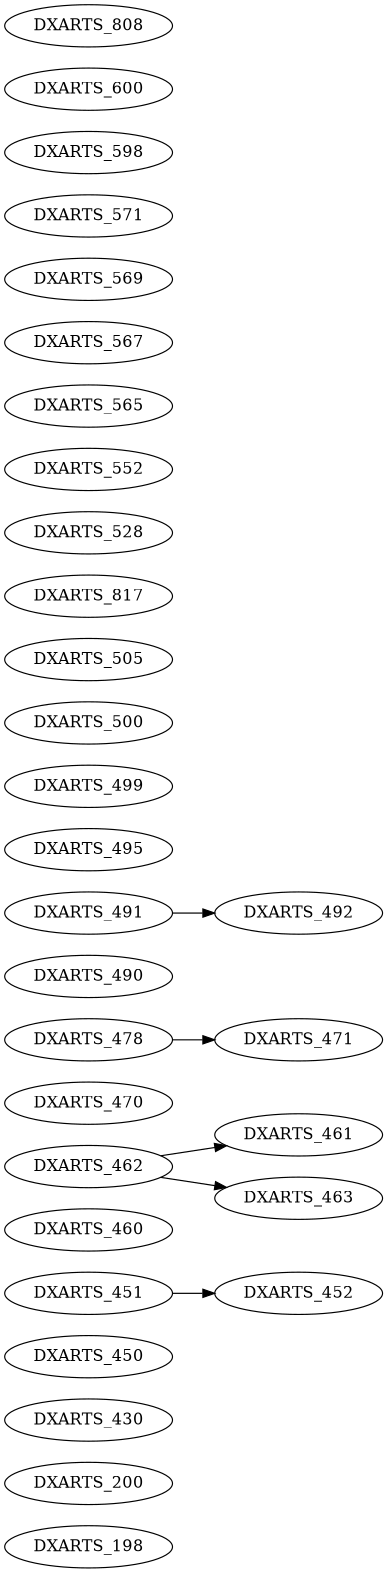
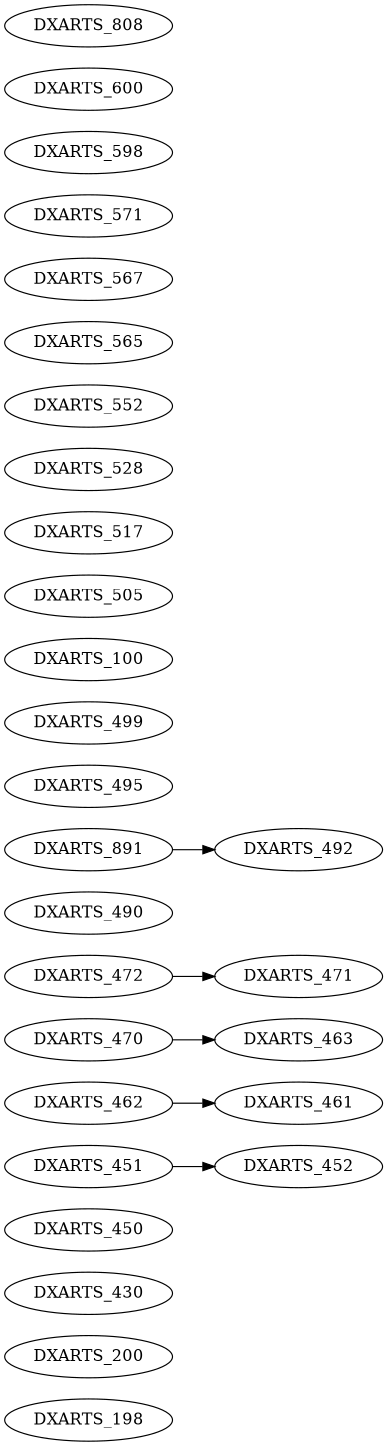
(89, 279) -> none
(89, 596) -> (89, 533)
(89, 723) -> (89, 660)
(89, 913) -> (89, 850)
(89, 1040) -> (89, 976)
(188, 1182) -> (188, 1040)
(89, 1230) -> none
